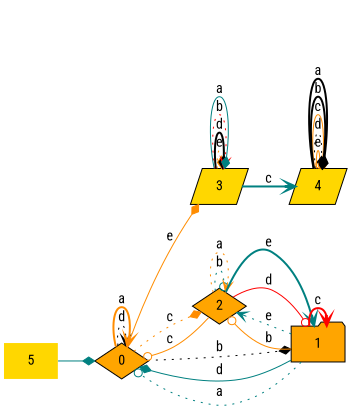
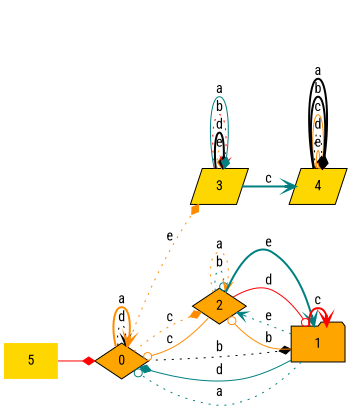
(155, 279) -> (155, 279)
(70, 361) -> (70, 361)
